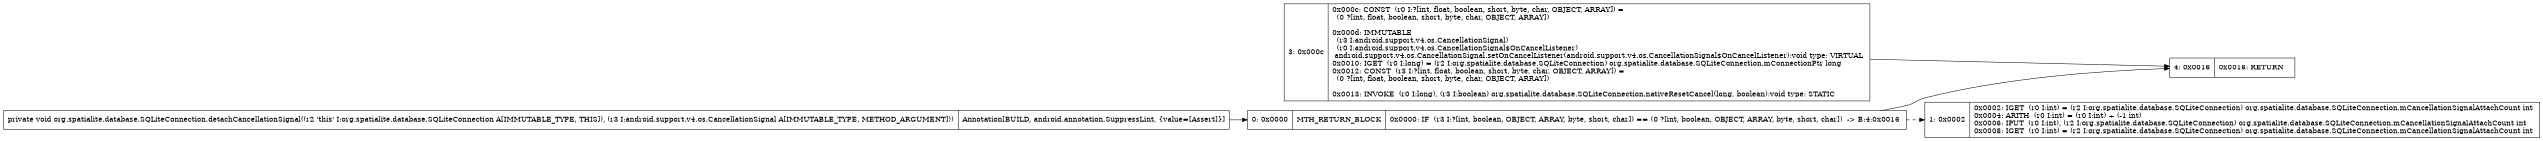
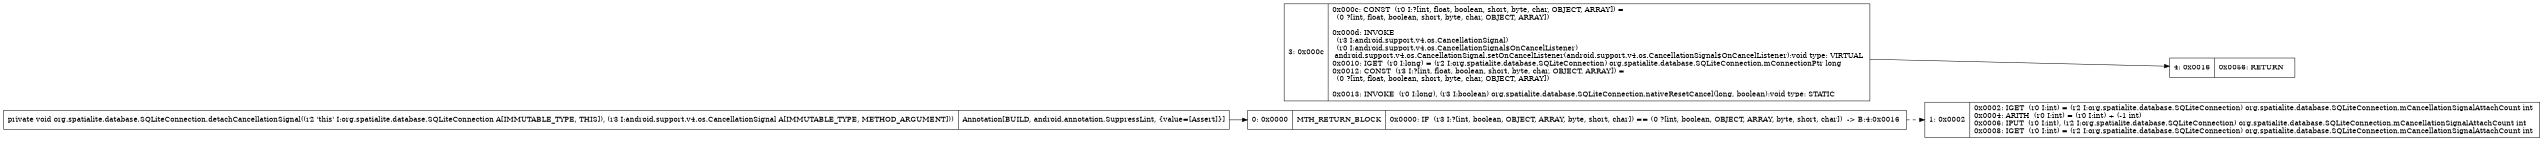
(1375, 33) -> (1366, 33)
(2255, 67) -> (2255, 67)
(2021, 80) -> none
